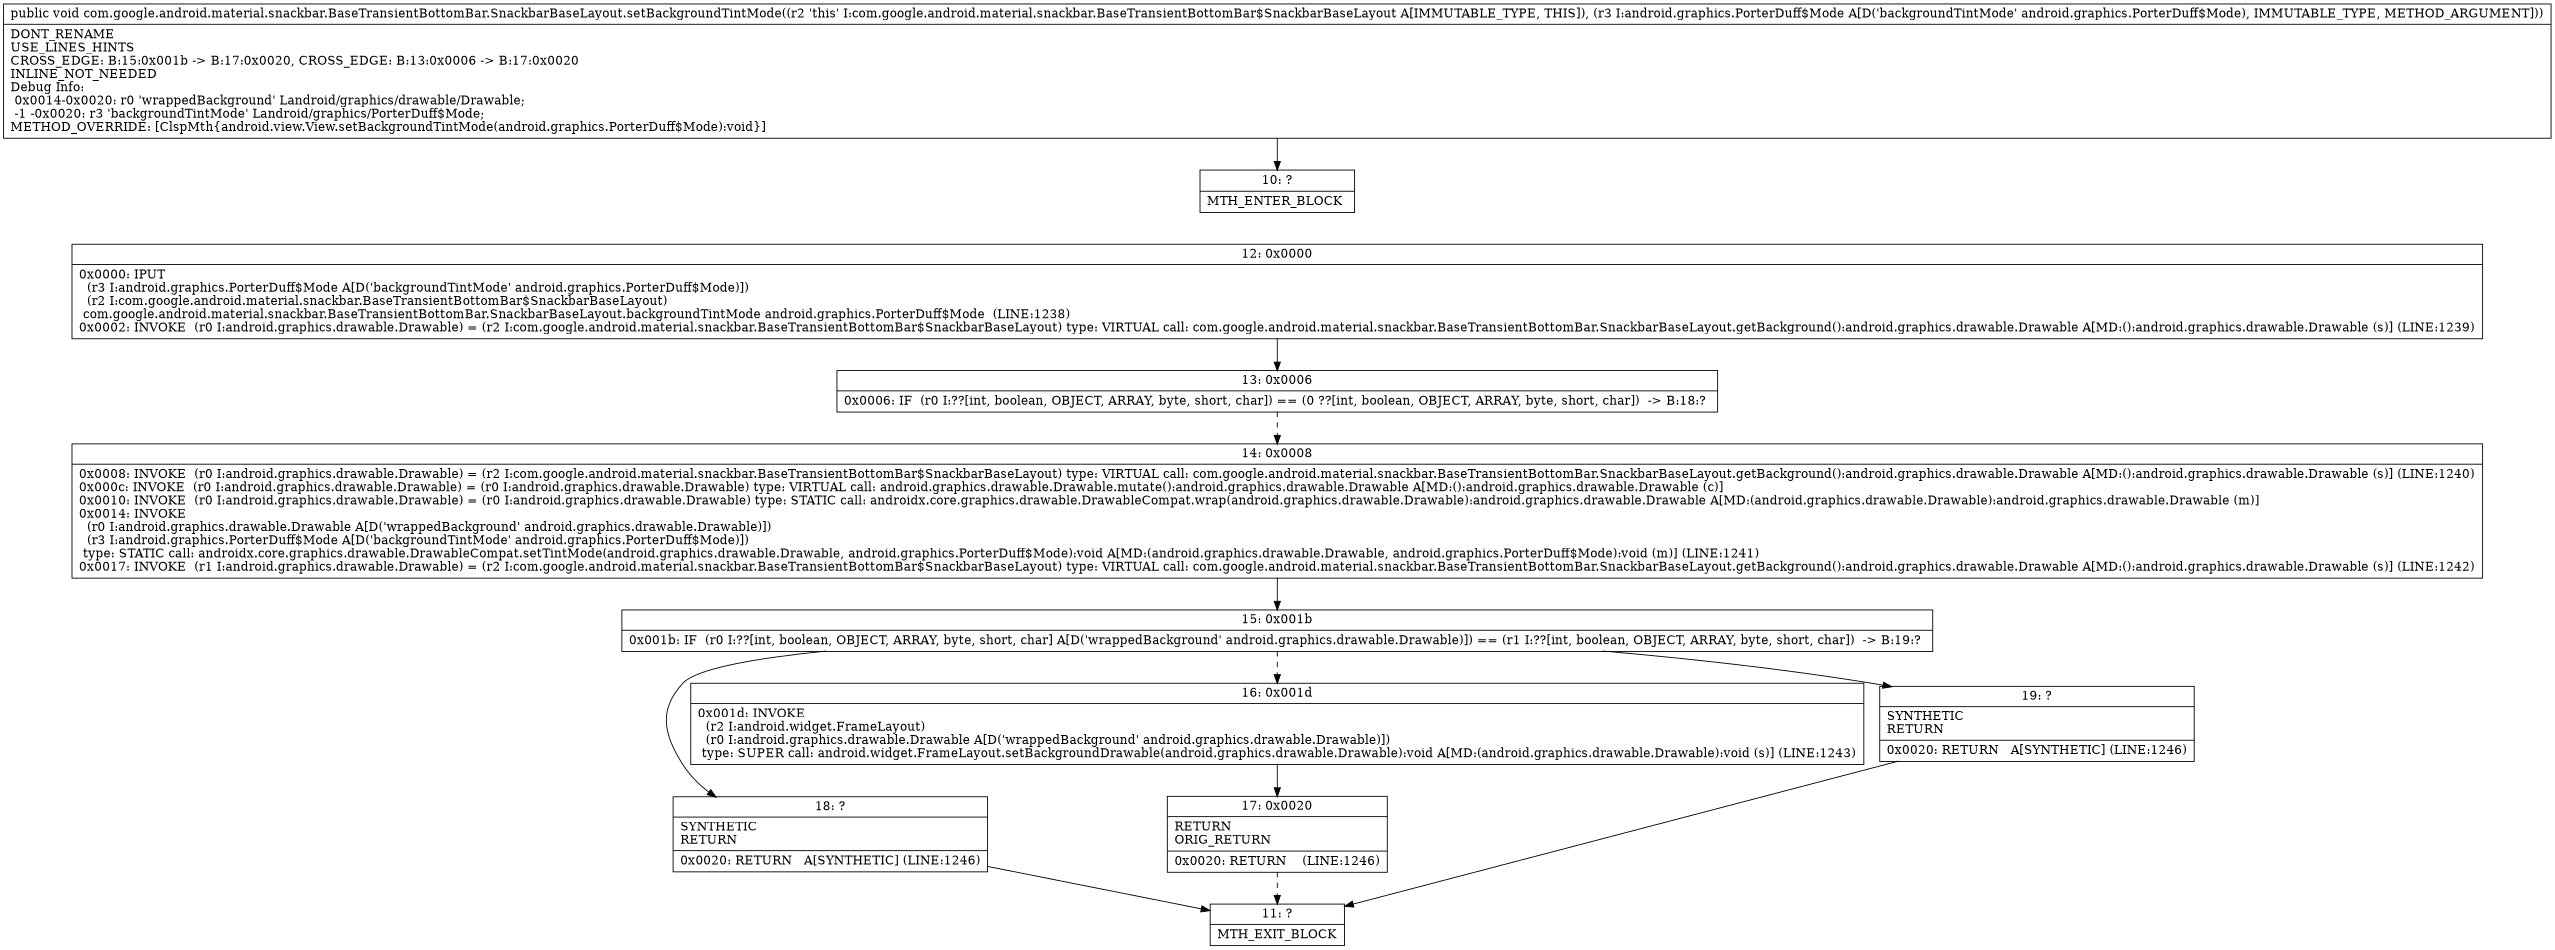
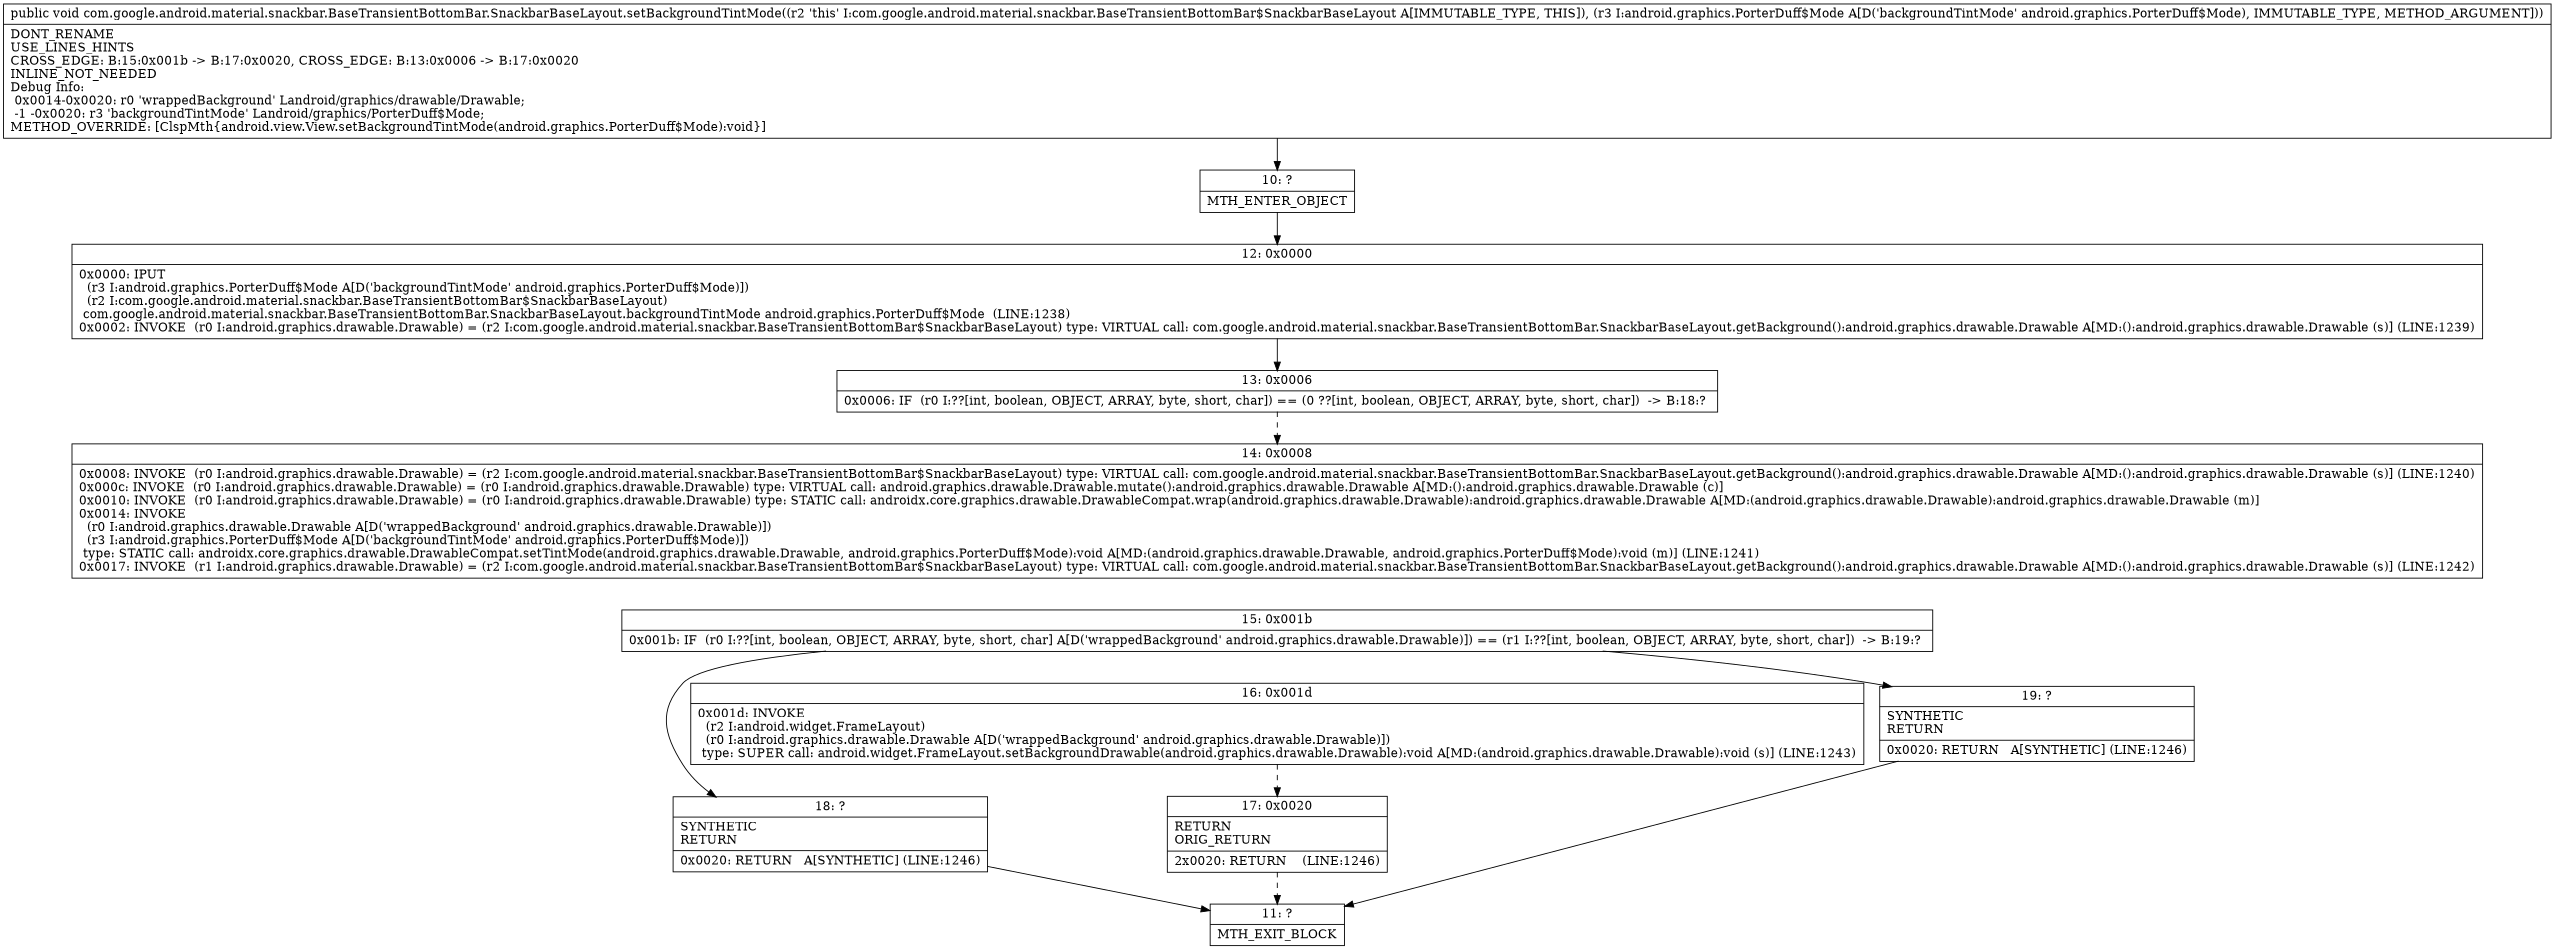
(1275, 201) -> (1277, 201)
none -> (1277, 224)
(1277, 589) -> none
(1277, 663) -> none
(1277, 776) -> (1277, 776)
(1277, 861) -> (1277, 861)
